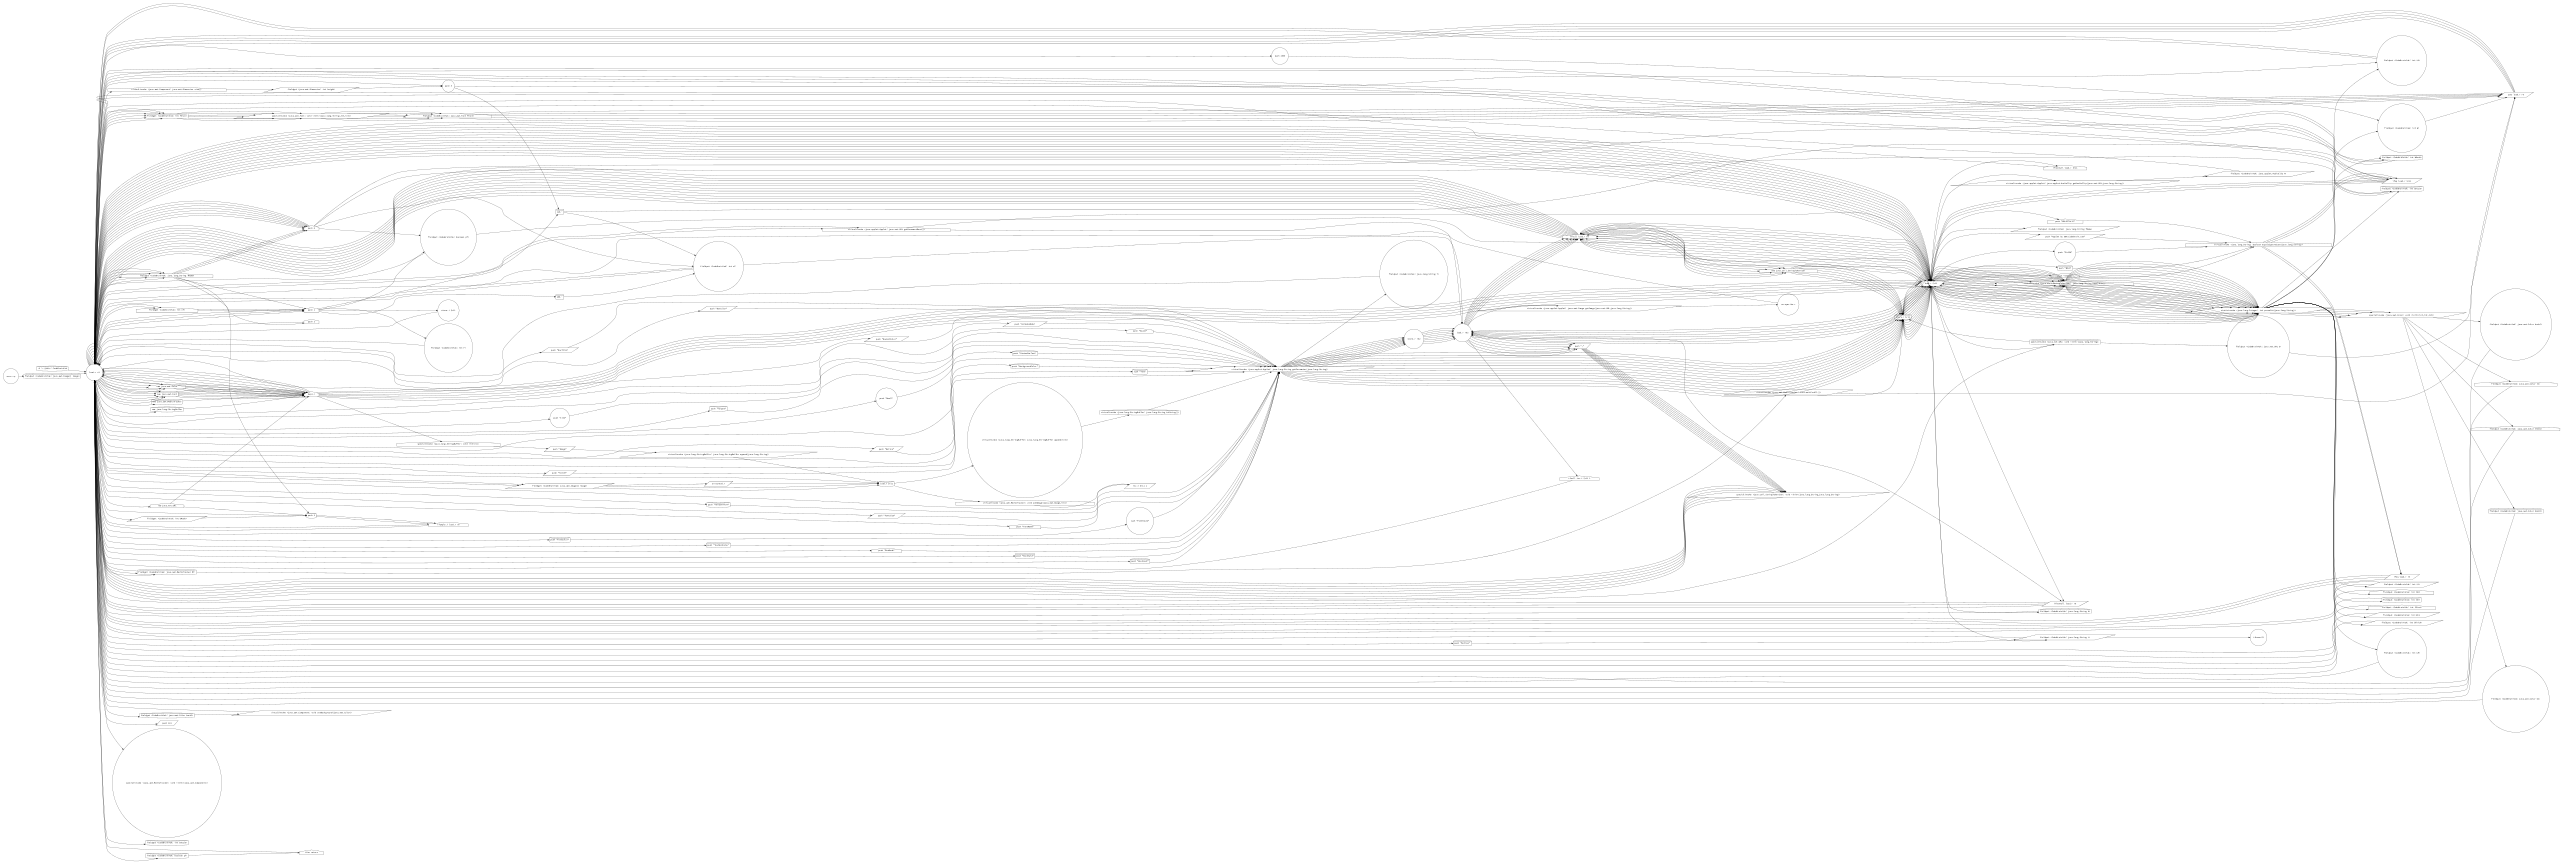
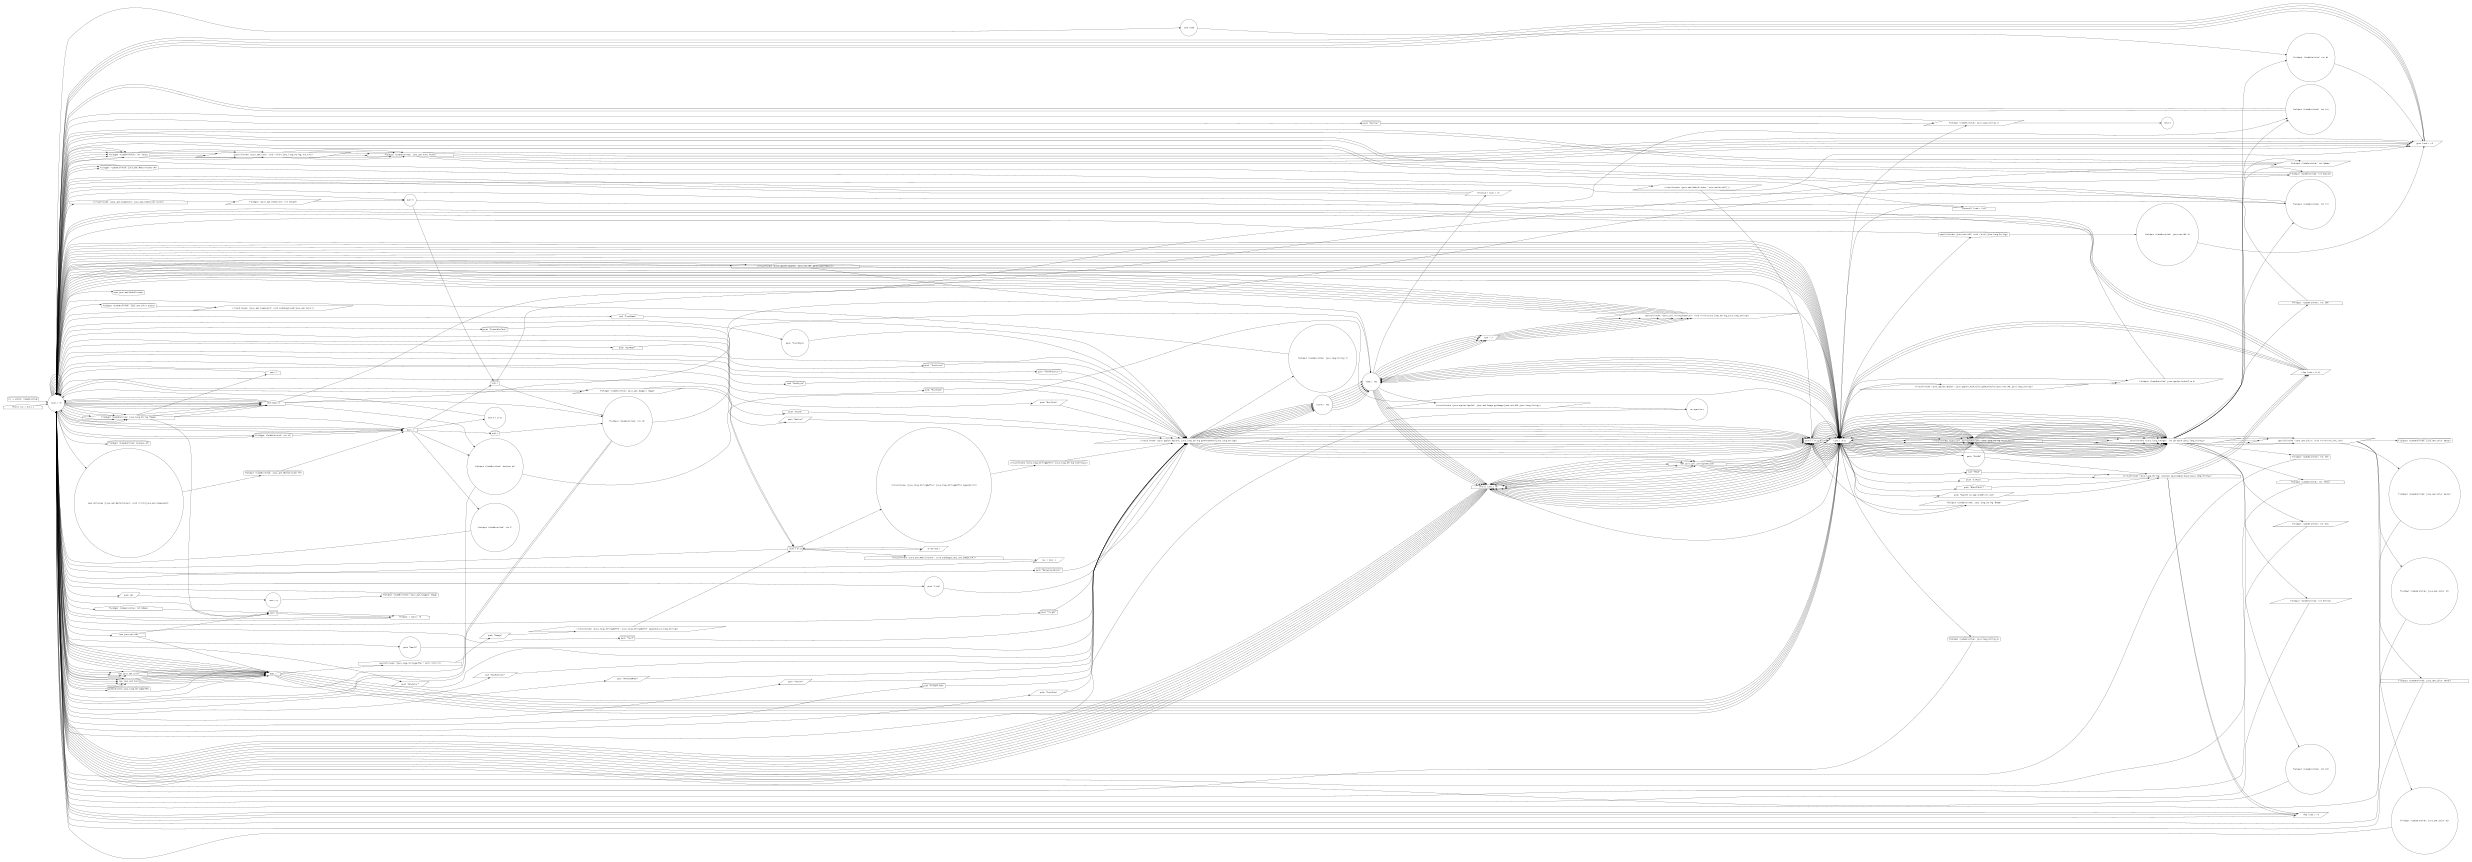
(2402, 158) -> (2311, 164)
(1482, 207) -> (1366, 223)
(311, 228) -> (273, 403)
(167, 310) -> (273, 435)
(1969, 336) -> (1875, 505)
(2516, 384) -> (2425, 591)
(240, 398) -> none
(1522, 407) -> none
(167, 409) -> (129, 689)
(1991, 445) -> (1962, 378)
none -> (273, 473)
(656, 485) -> (862, 550)
(167, 519) -> (129, 608)
(2402, 585) -> (2311, 204)
none -> (201, 598)
(2259, 637) -> (2167, 123)
(1225, 698) -> none
(167, 843) -> none
(311, 852) -> none
